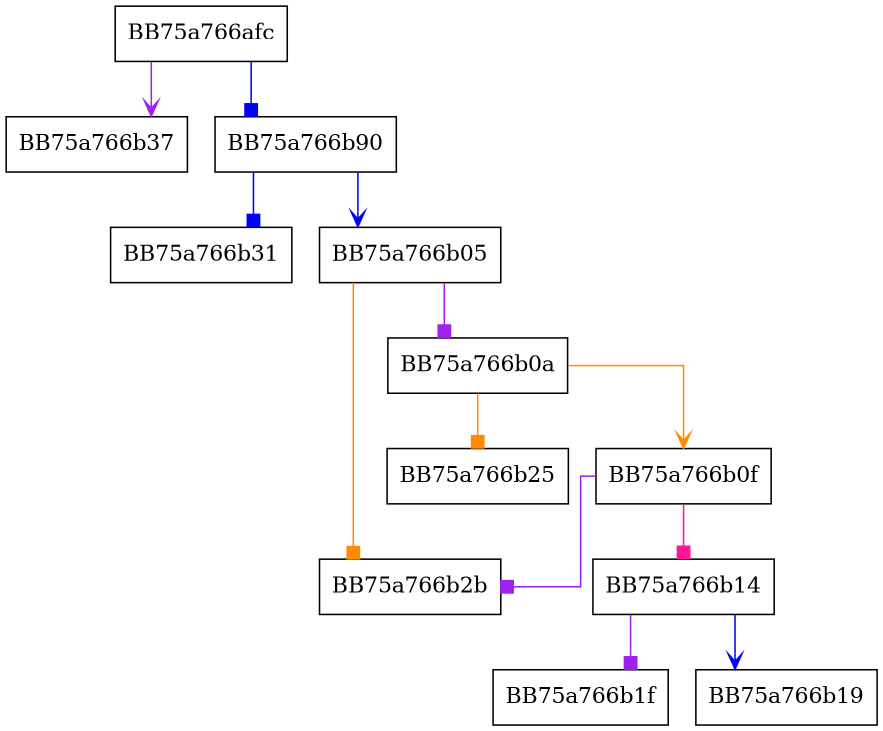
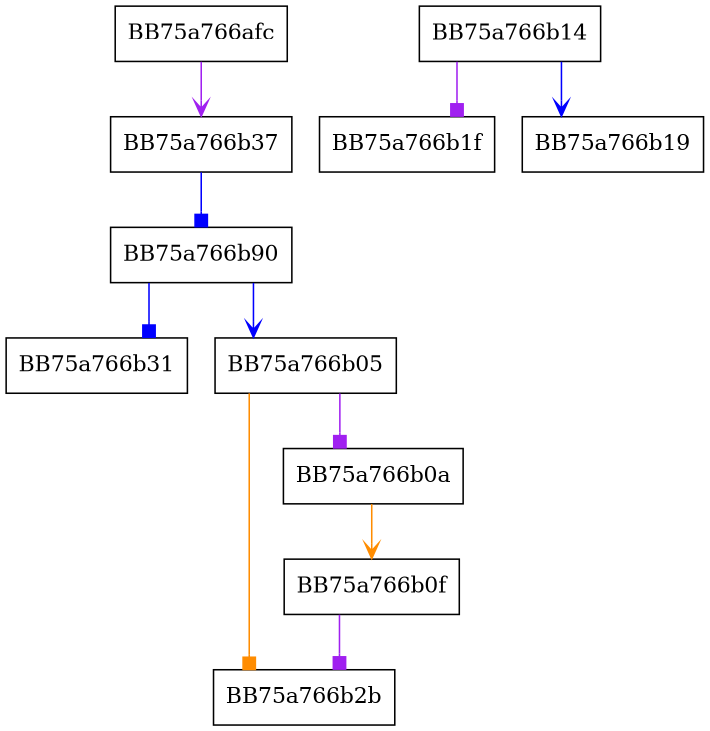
(251, 81) -> (201, 192)
(478, 476) -> none
(684, 524) -> none
